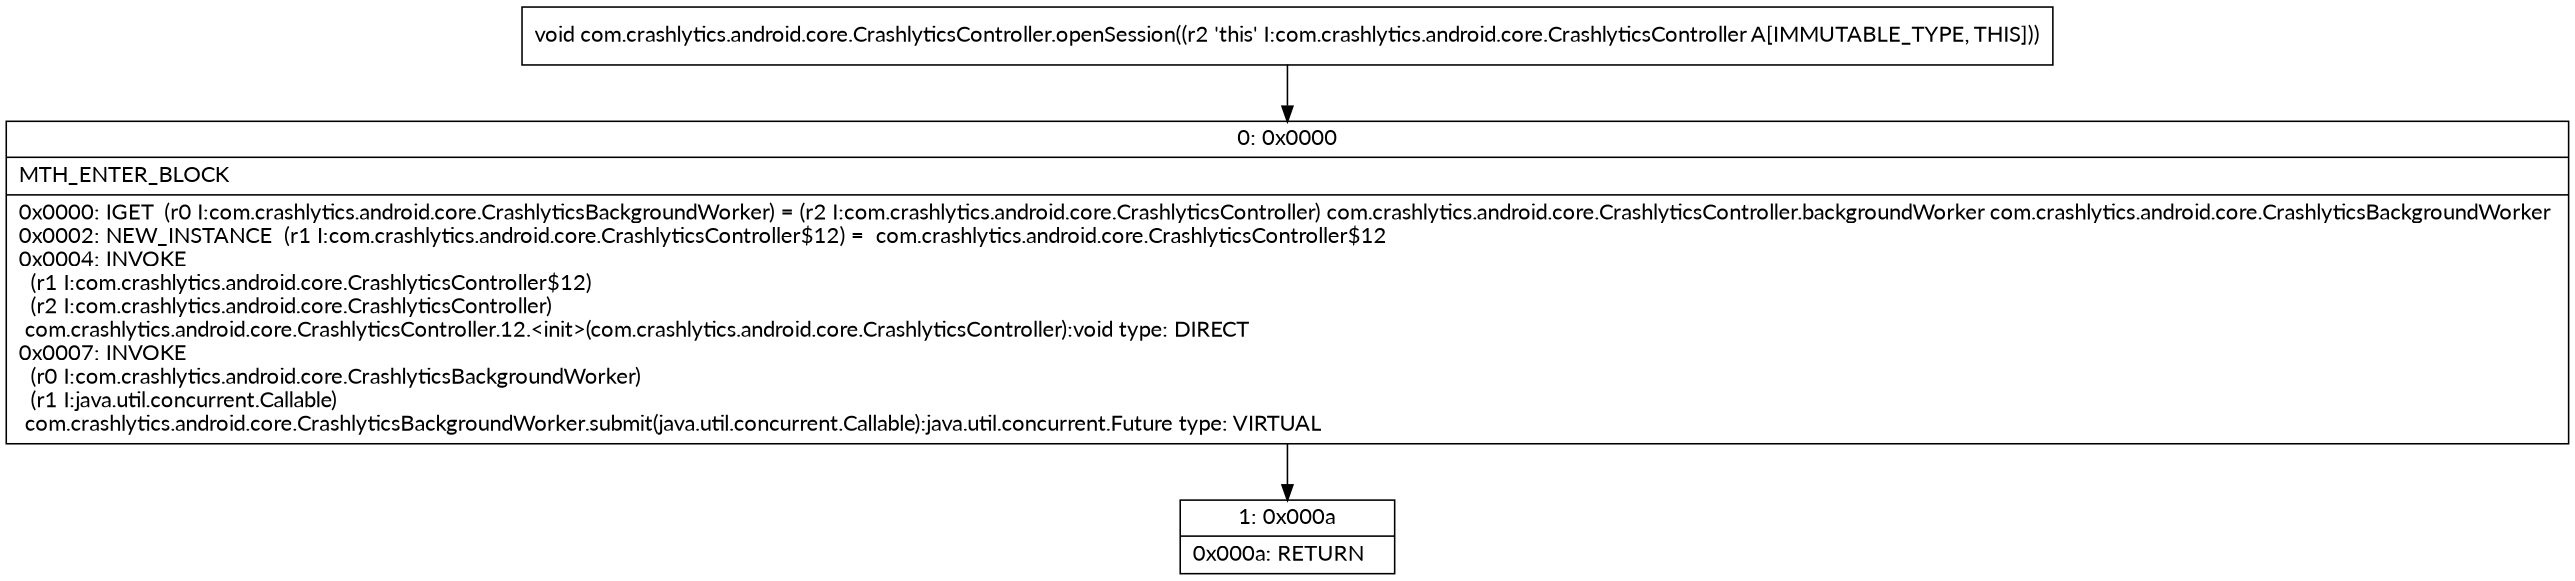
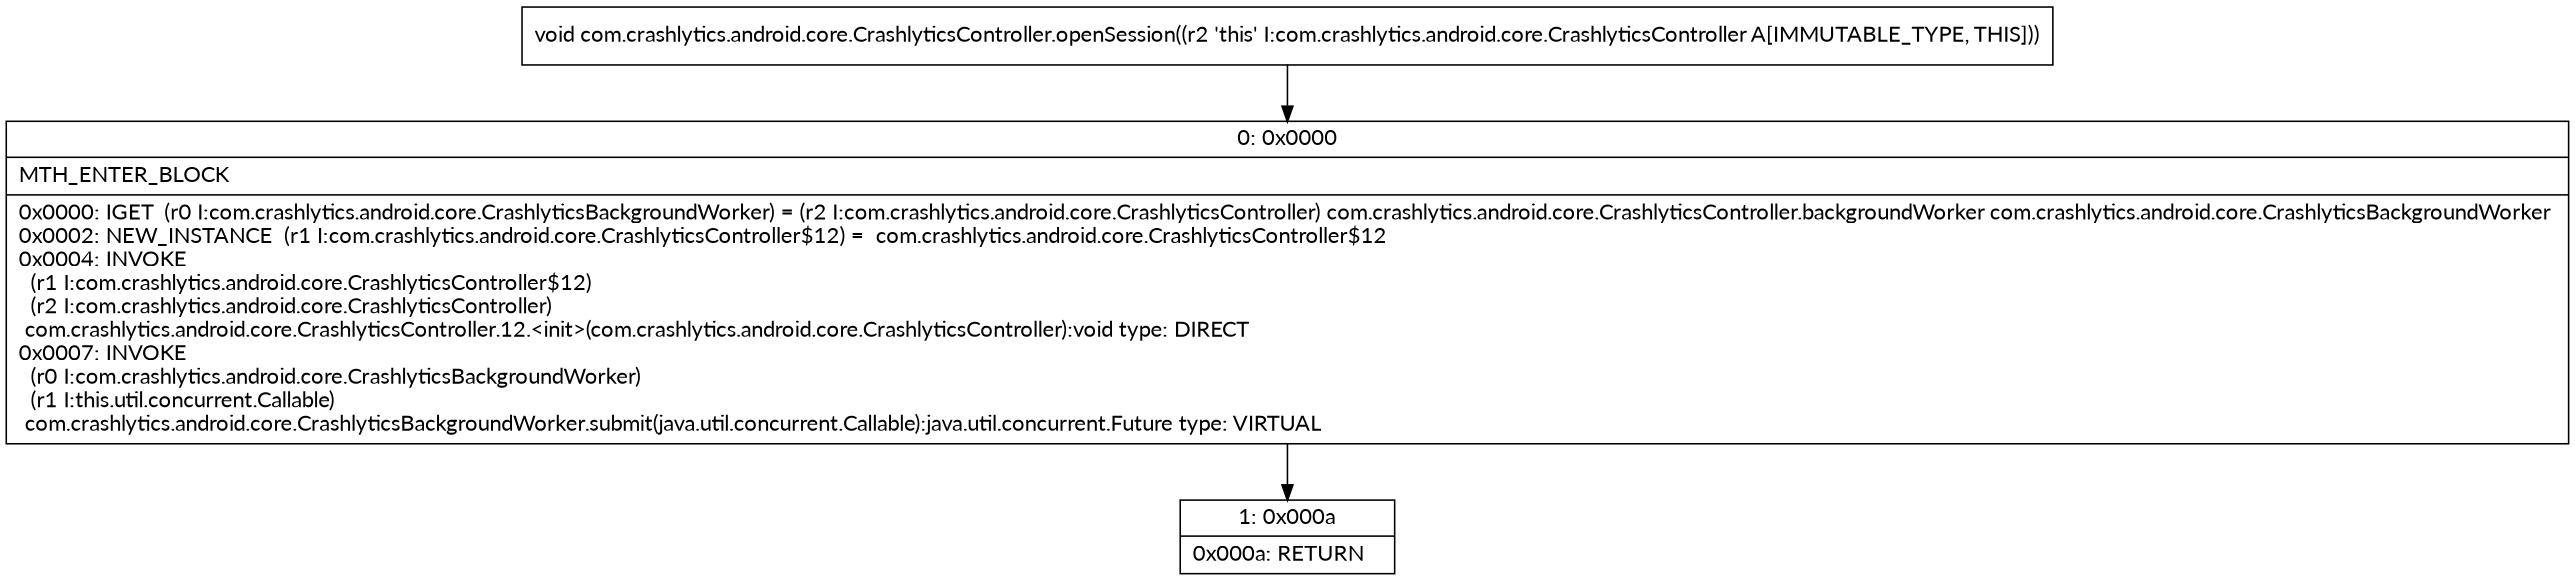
(178, 401) -> (177, 401)
